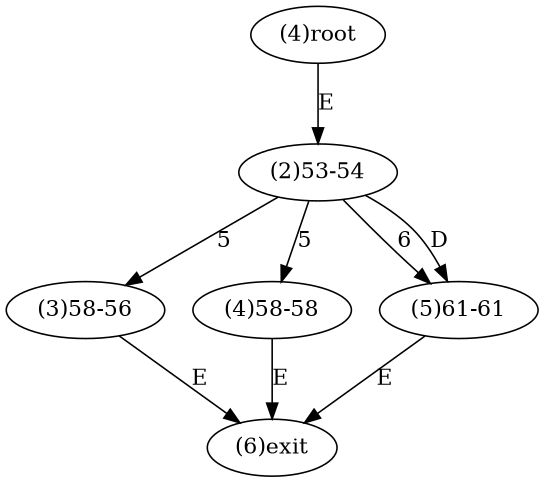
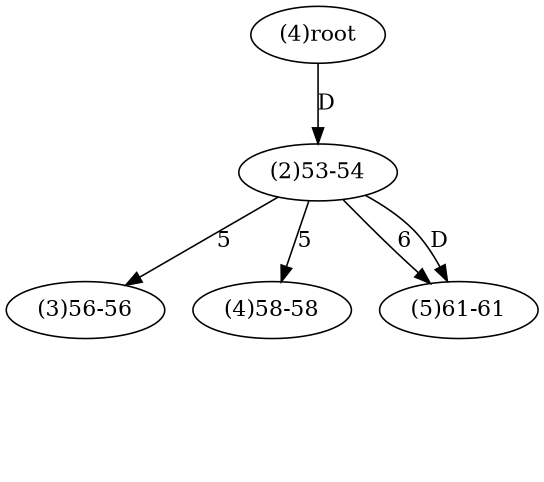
(327, 104) -> (327, 104)
(86, 310) -> (86, 310)
(272, 448) -> none
